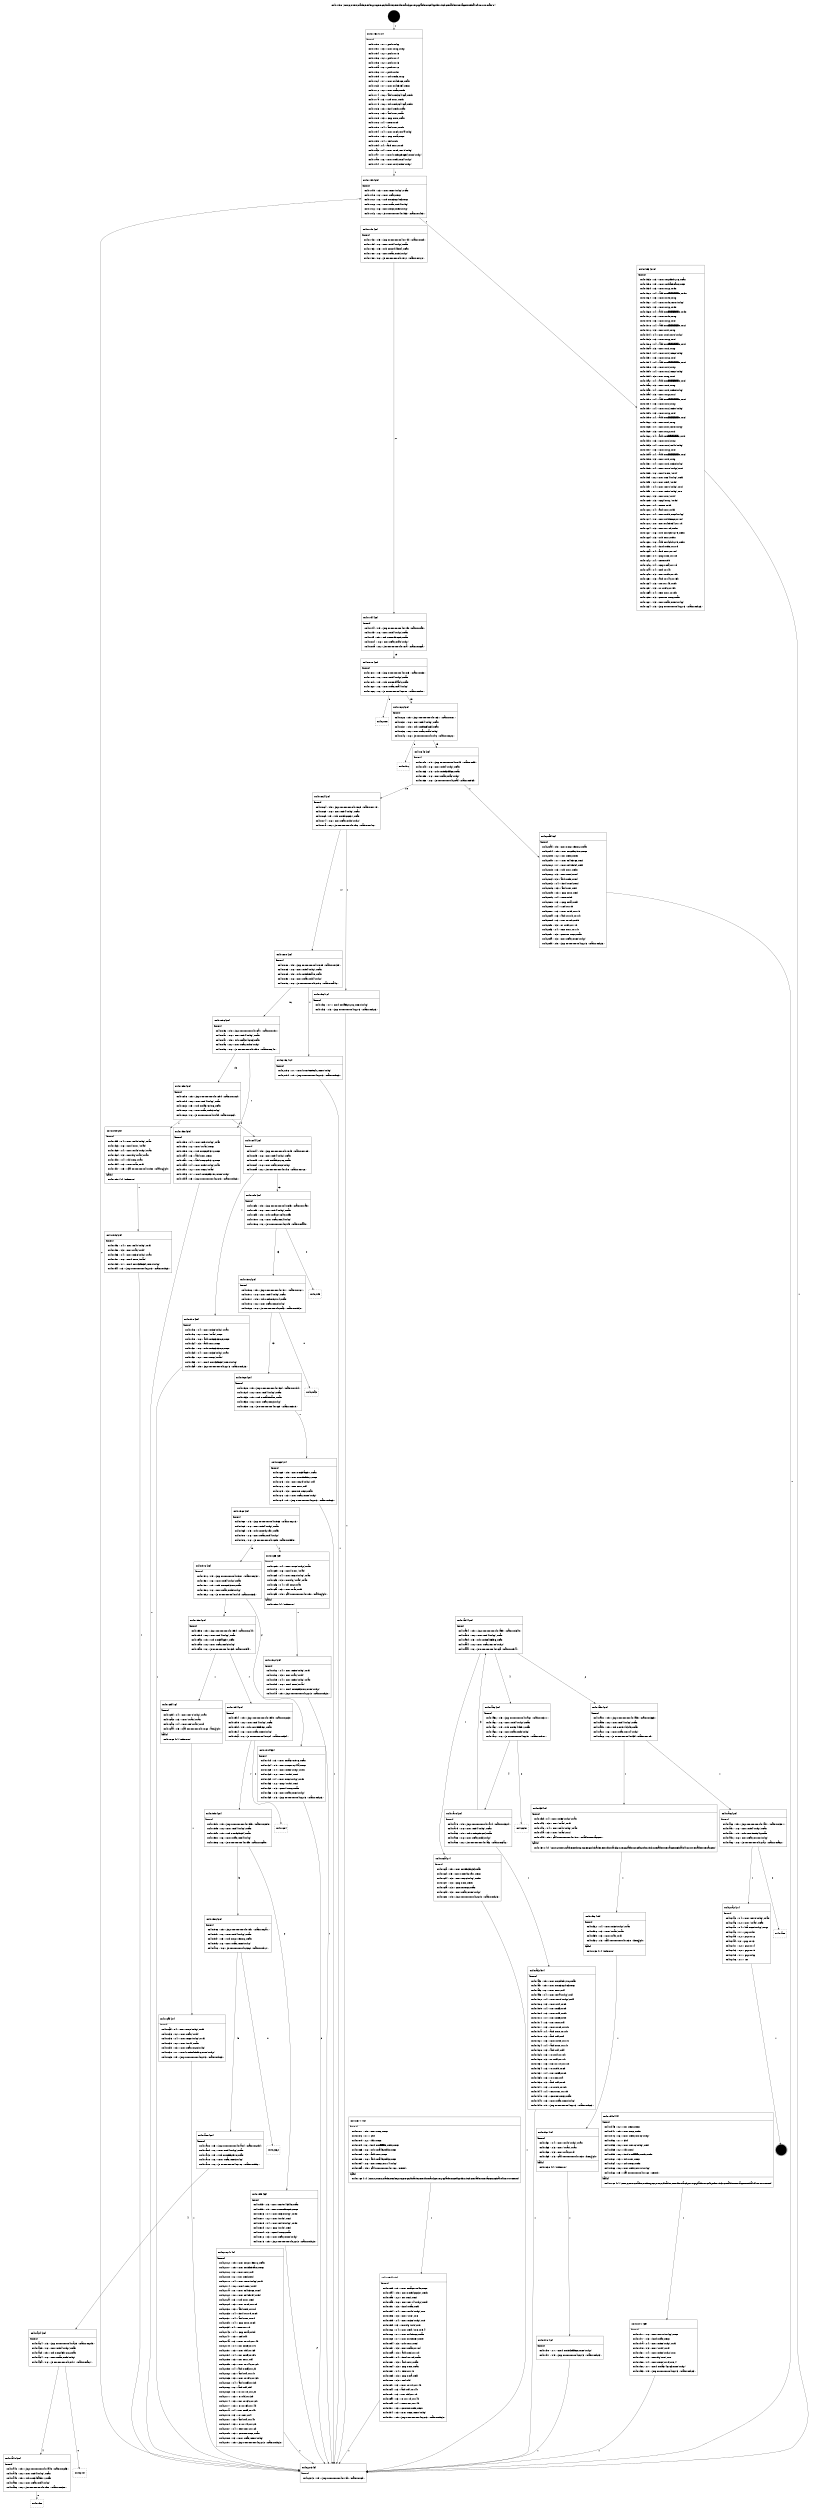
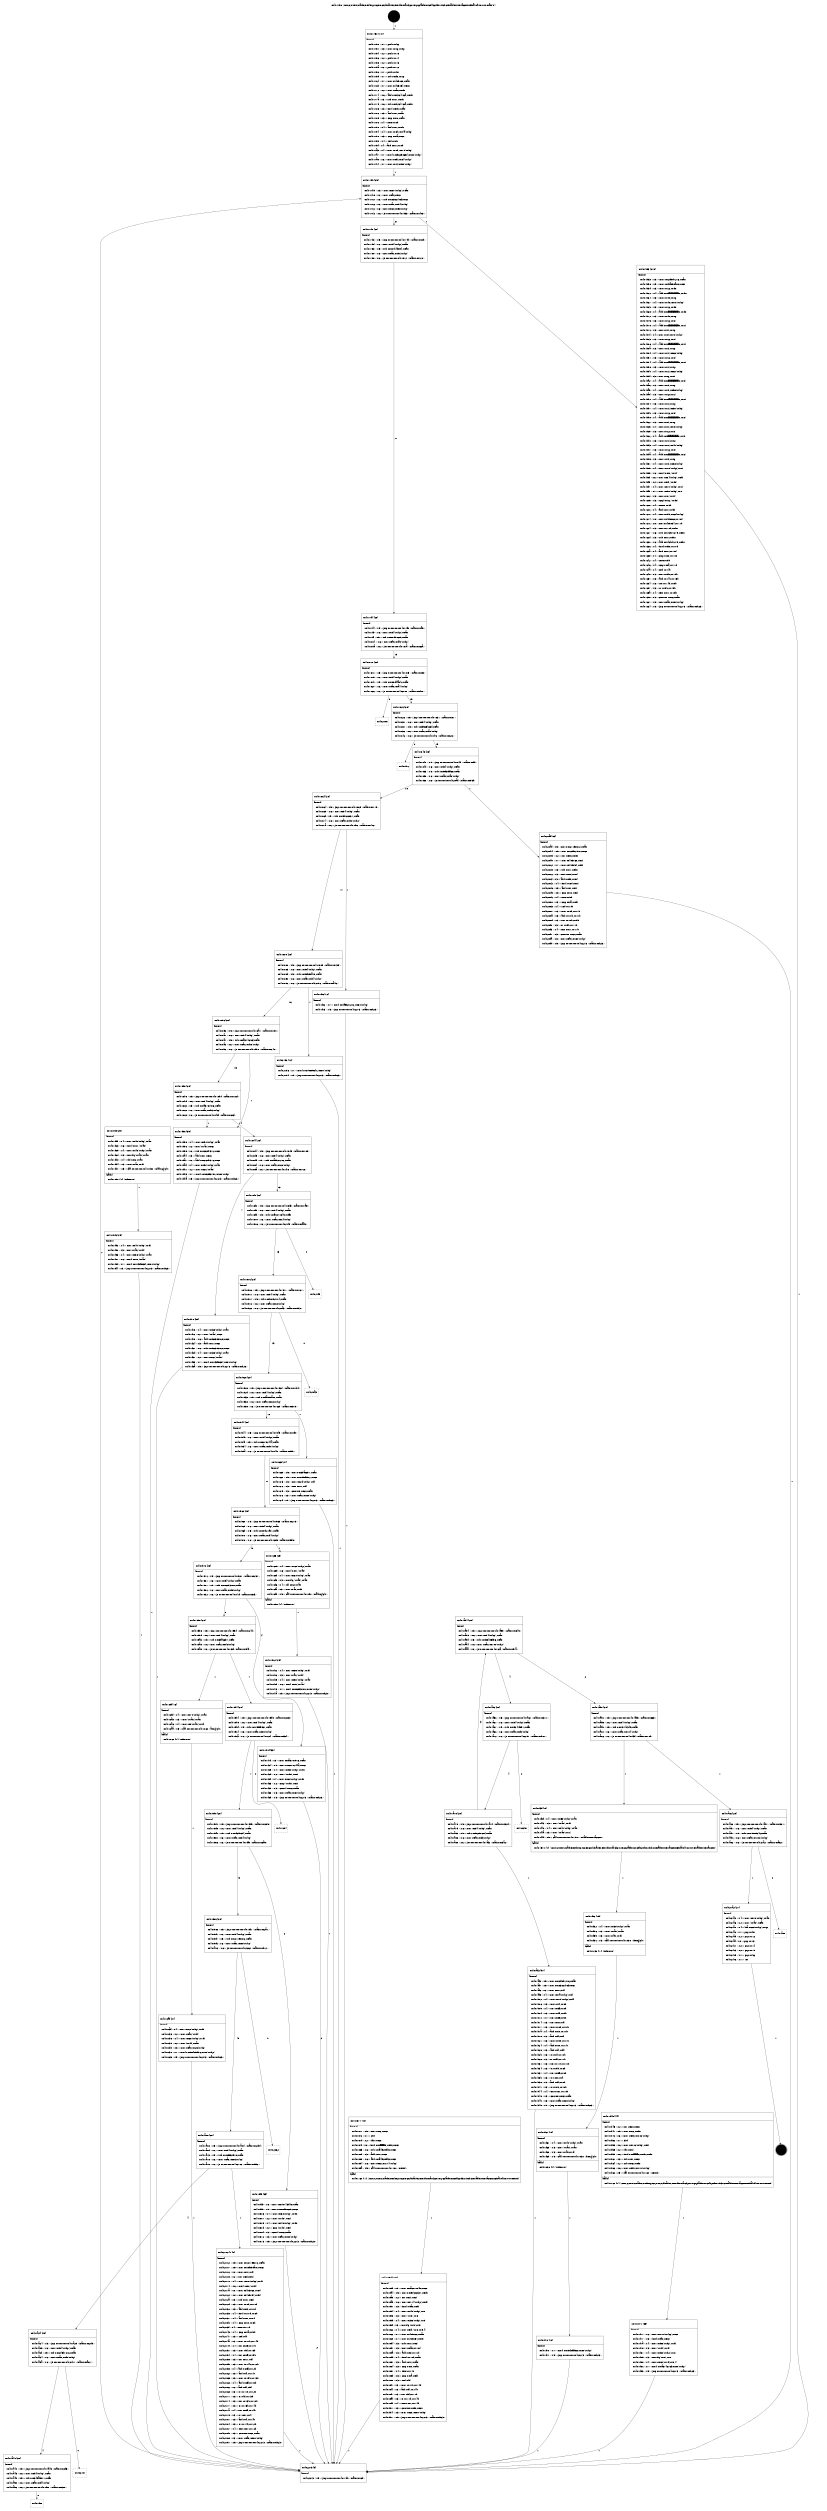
none -> (394, 221)
(177, 1123) -> (207, 1123)
none -> (265, 1437)
(467, 1878) -> none
none -> (236, 2208)
